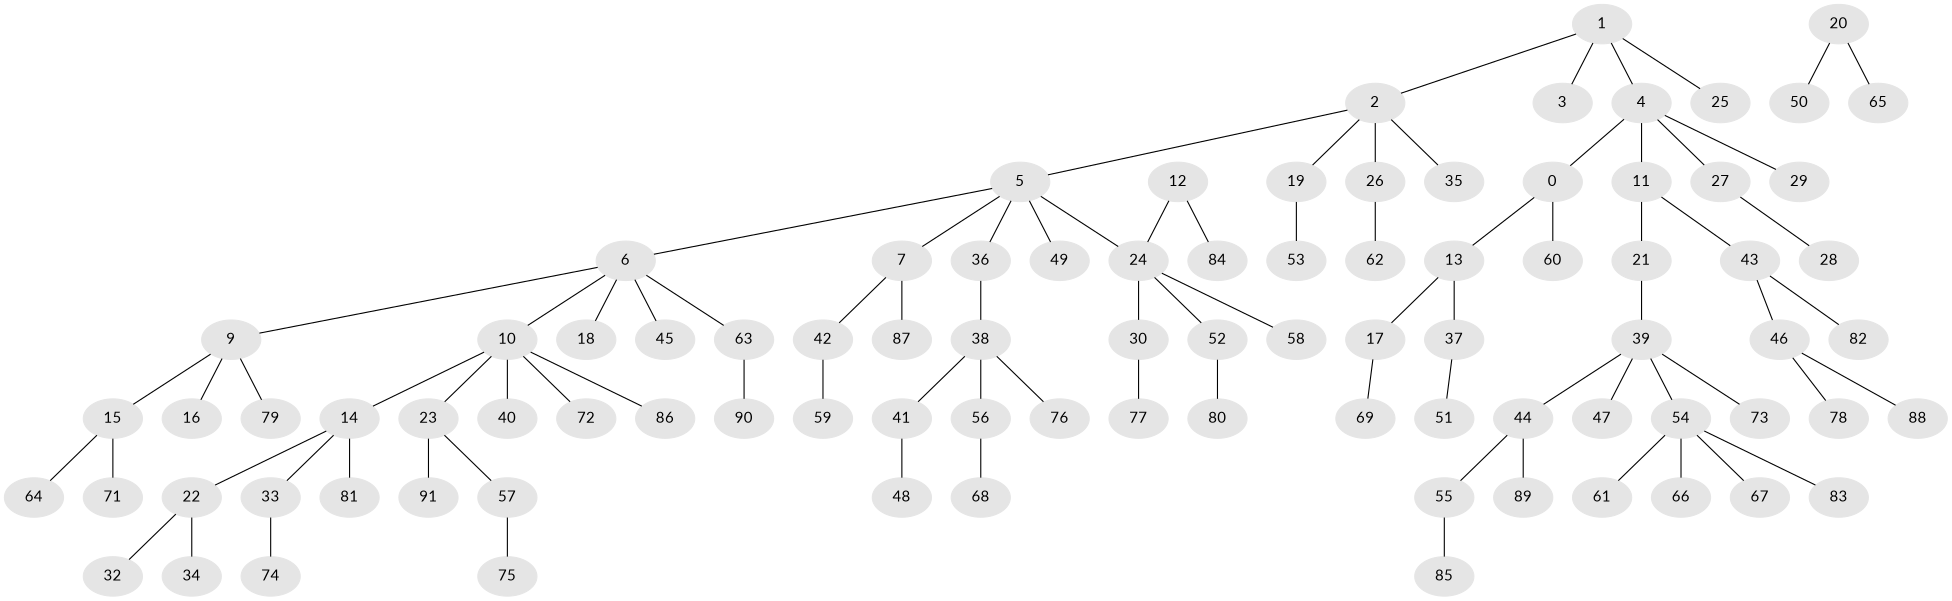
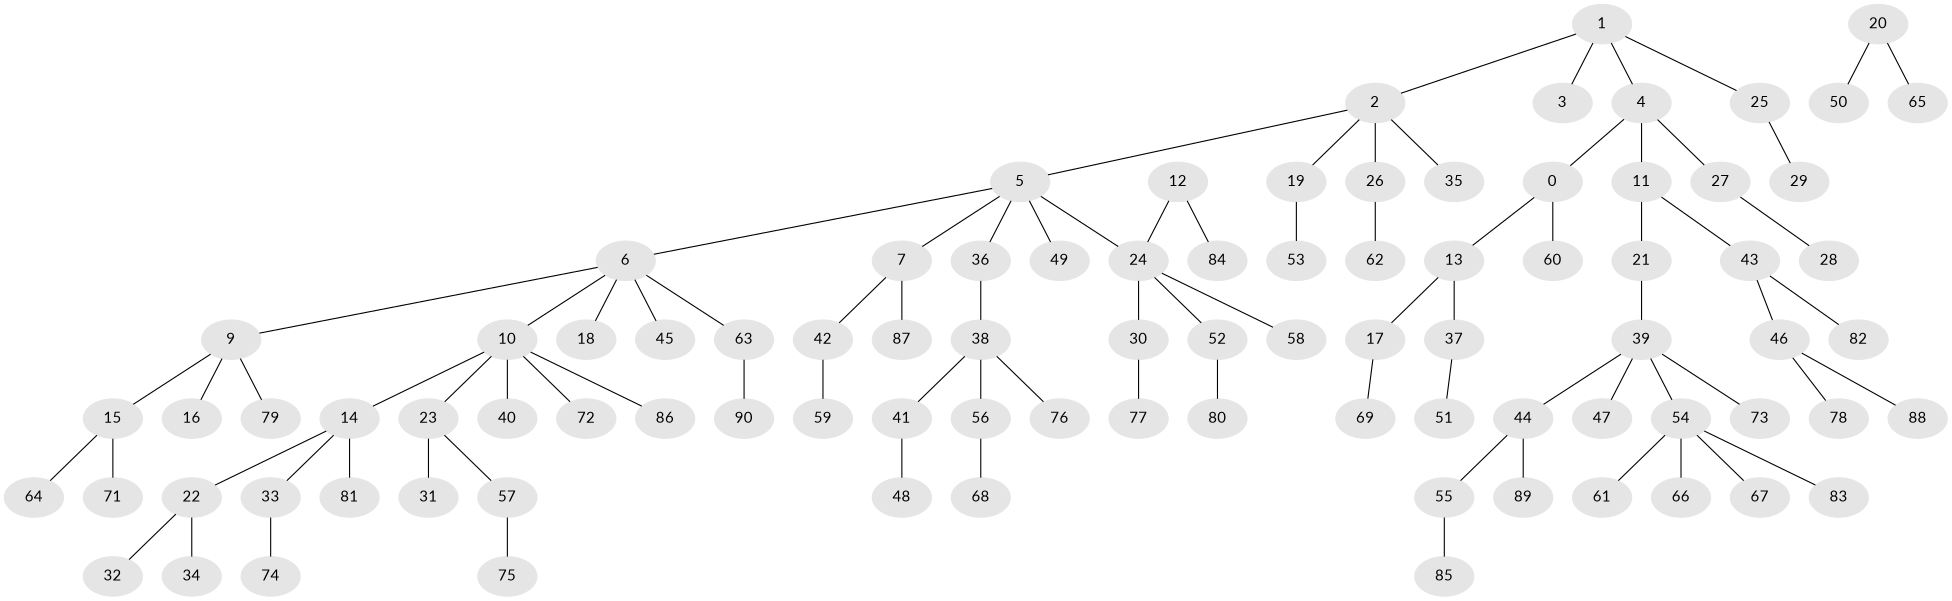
(1720, 142) -> (1780, 142)
(428, 498) -> (428, 498)
